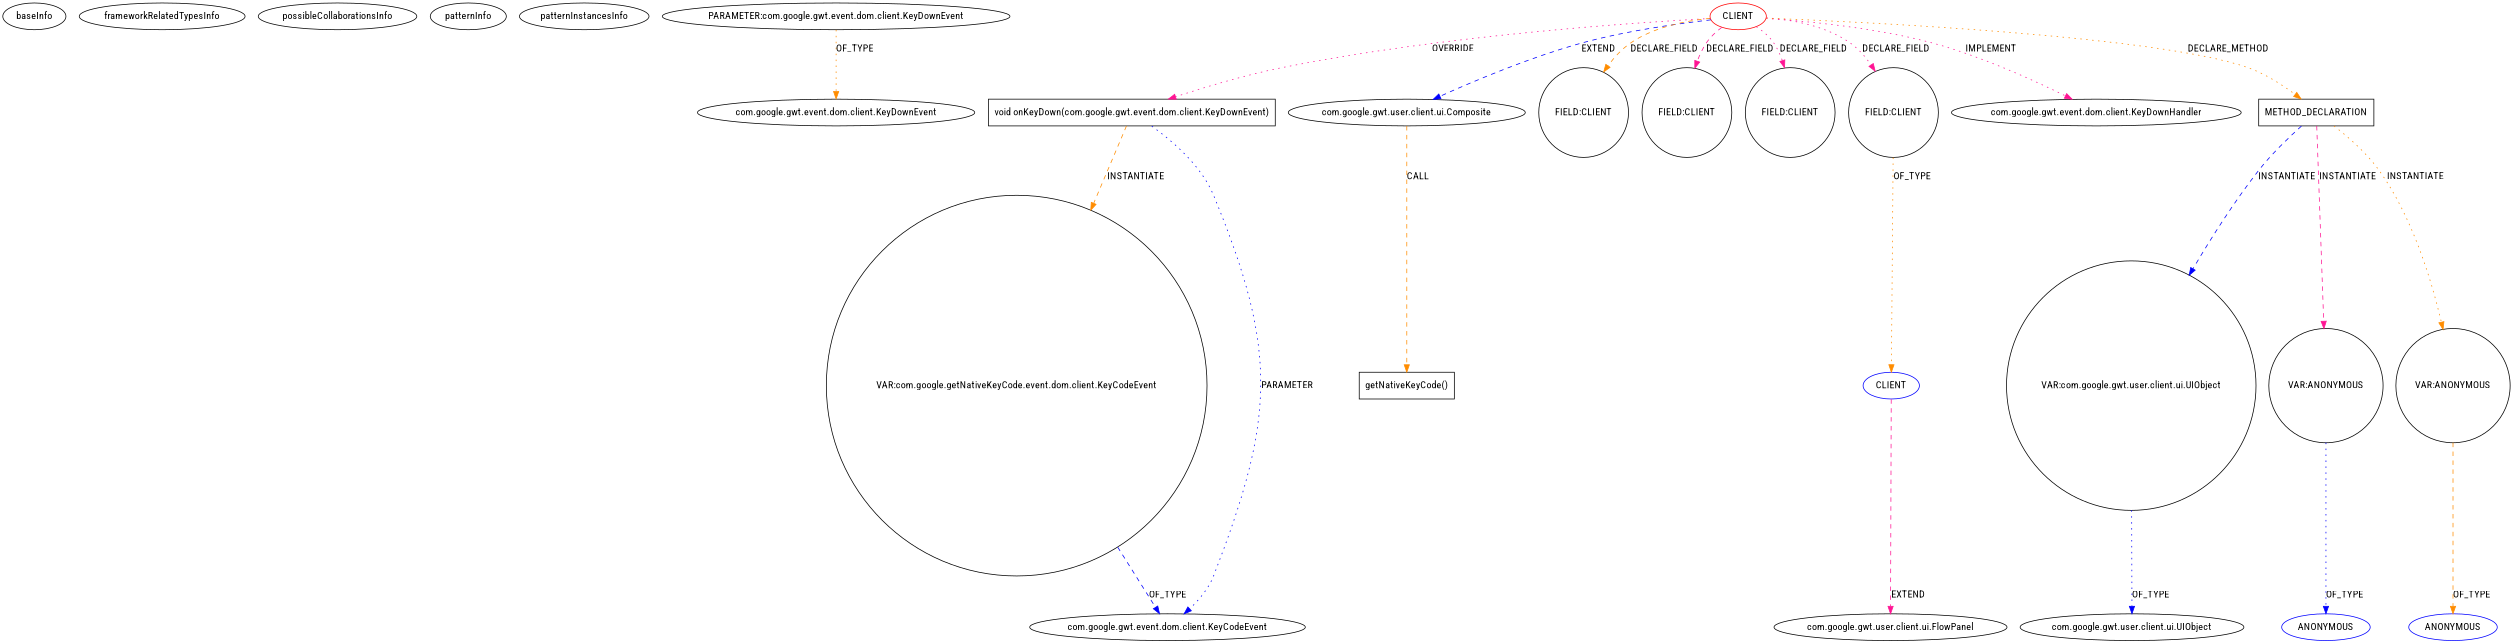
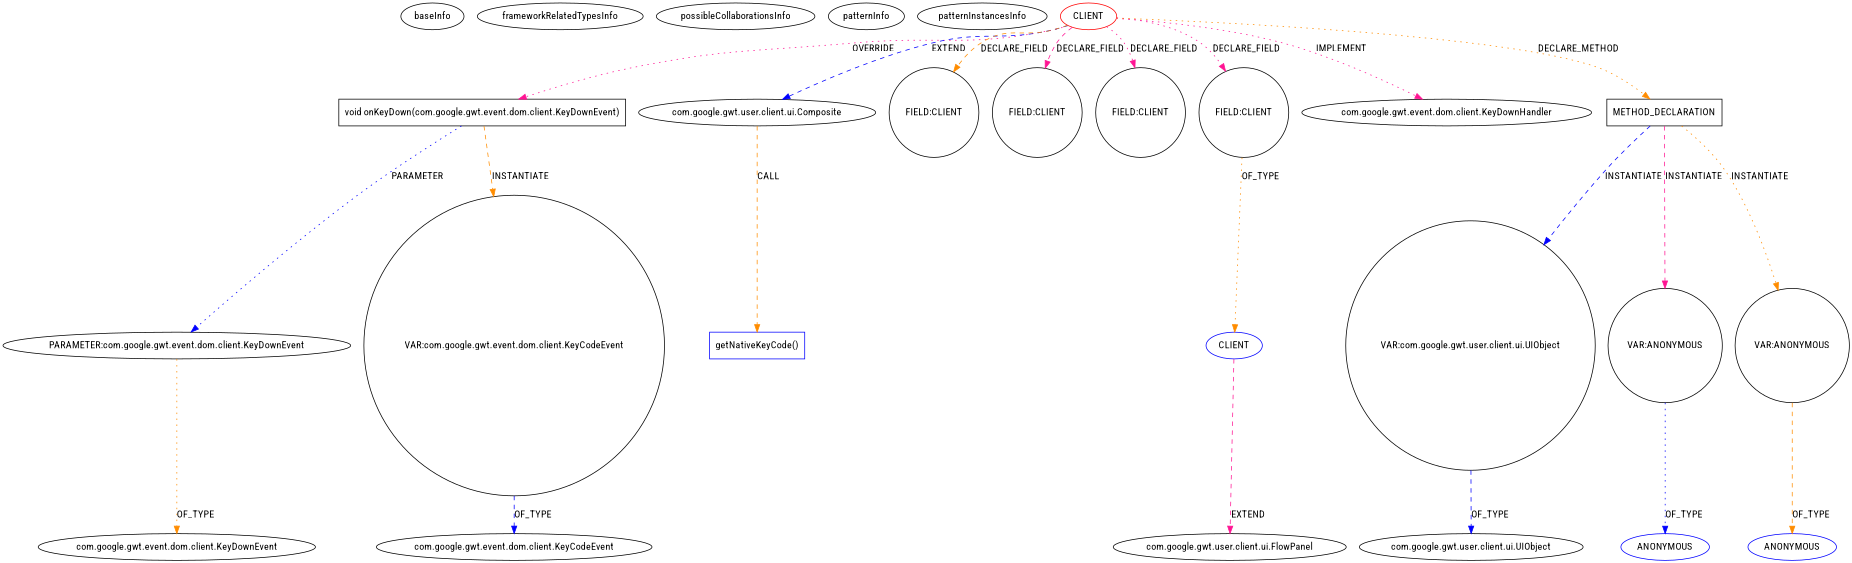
(1259, 359) -> (325, 220)
(1017, 386) -> (514, 346)
(1407, 386) -> (757, 346)
(2132, 558) -> (1471, 498)
